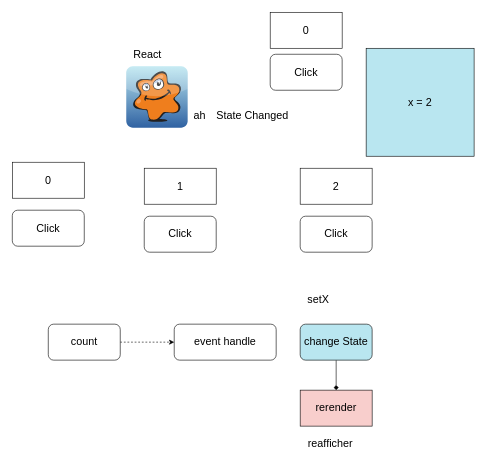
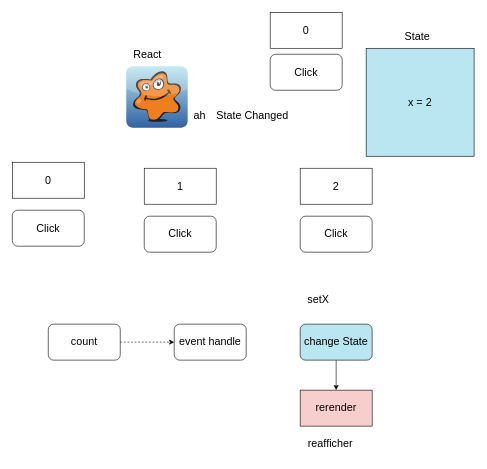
none -> (417, 36)
(225, 342) -> (210, 342)
(336, 384) -> (336, 384)
